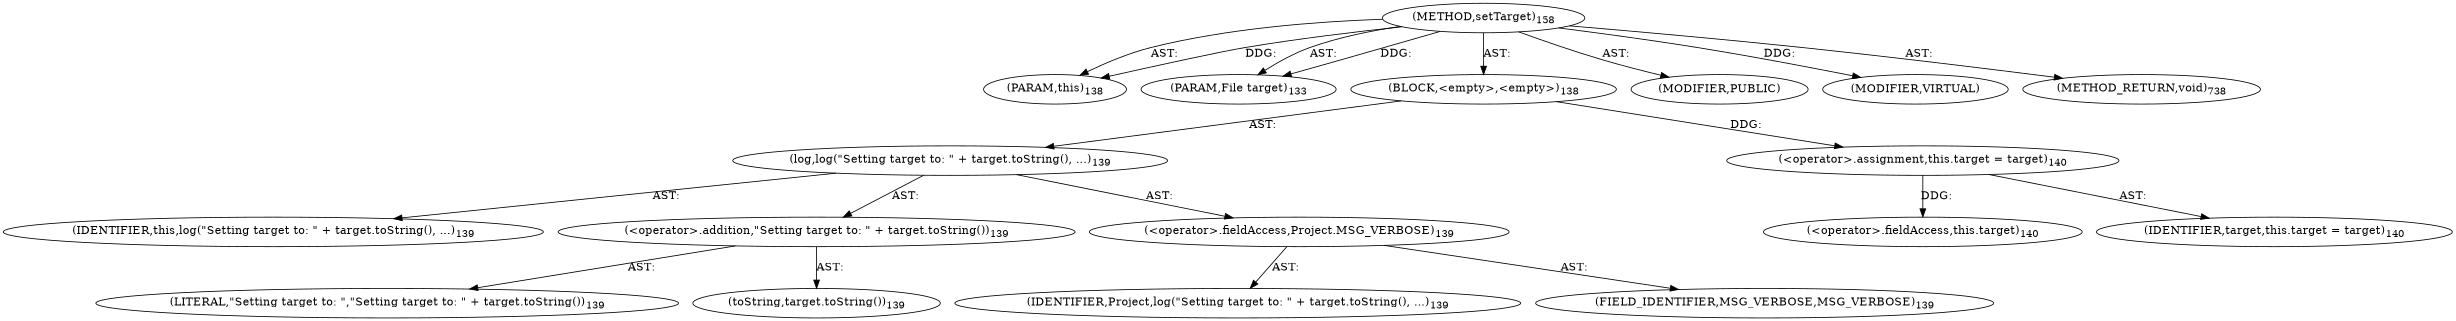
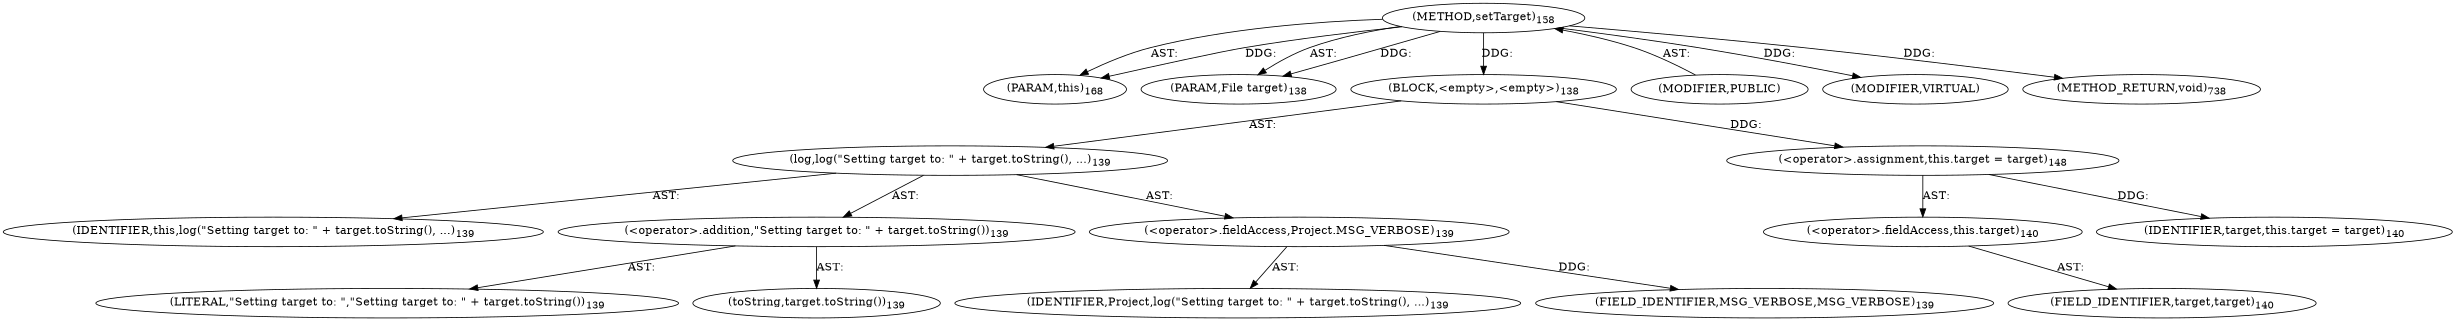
(1499, 54) -> (1499, 54)
(1921, 54) -> (1921, 54)
(1589, 56) -> (1631, 47)
(1094, 88) -> (1094, 88)
(1298, 88) -> (1298, 88)
(2058, 159) -> (2058, 159)
(1938, 196) -> (1938, 196)
(2135, 196) -> (2135, 196)
(1576, 268) -> (1576, 268)
none -> (2162, 303)
